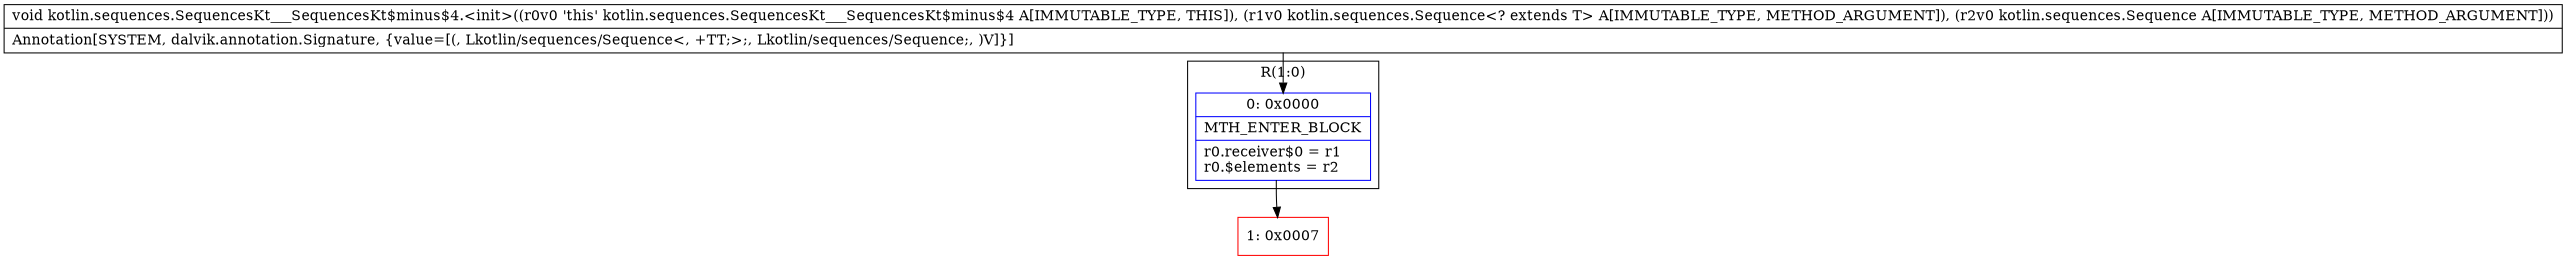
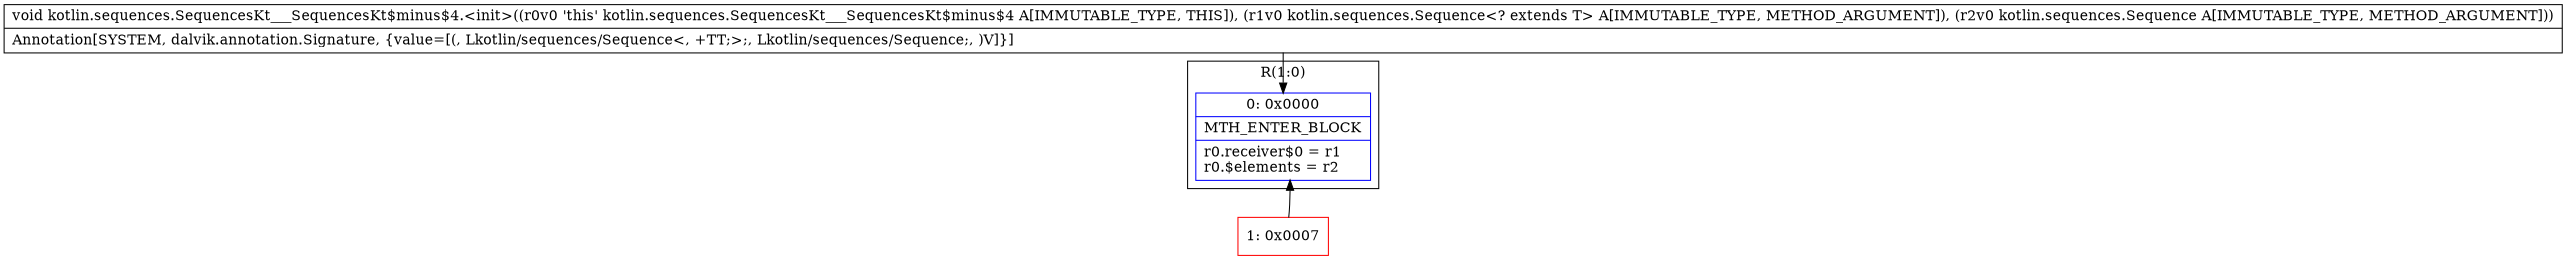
(1276, 195) -> (1290, 204)
